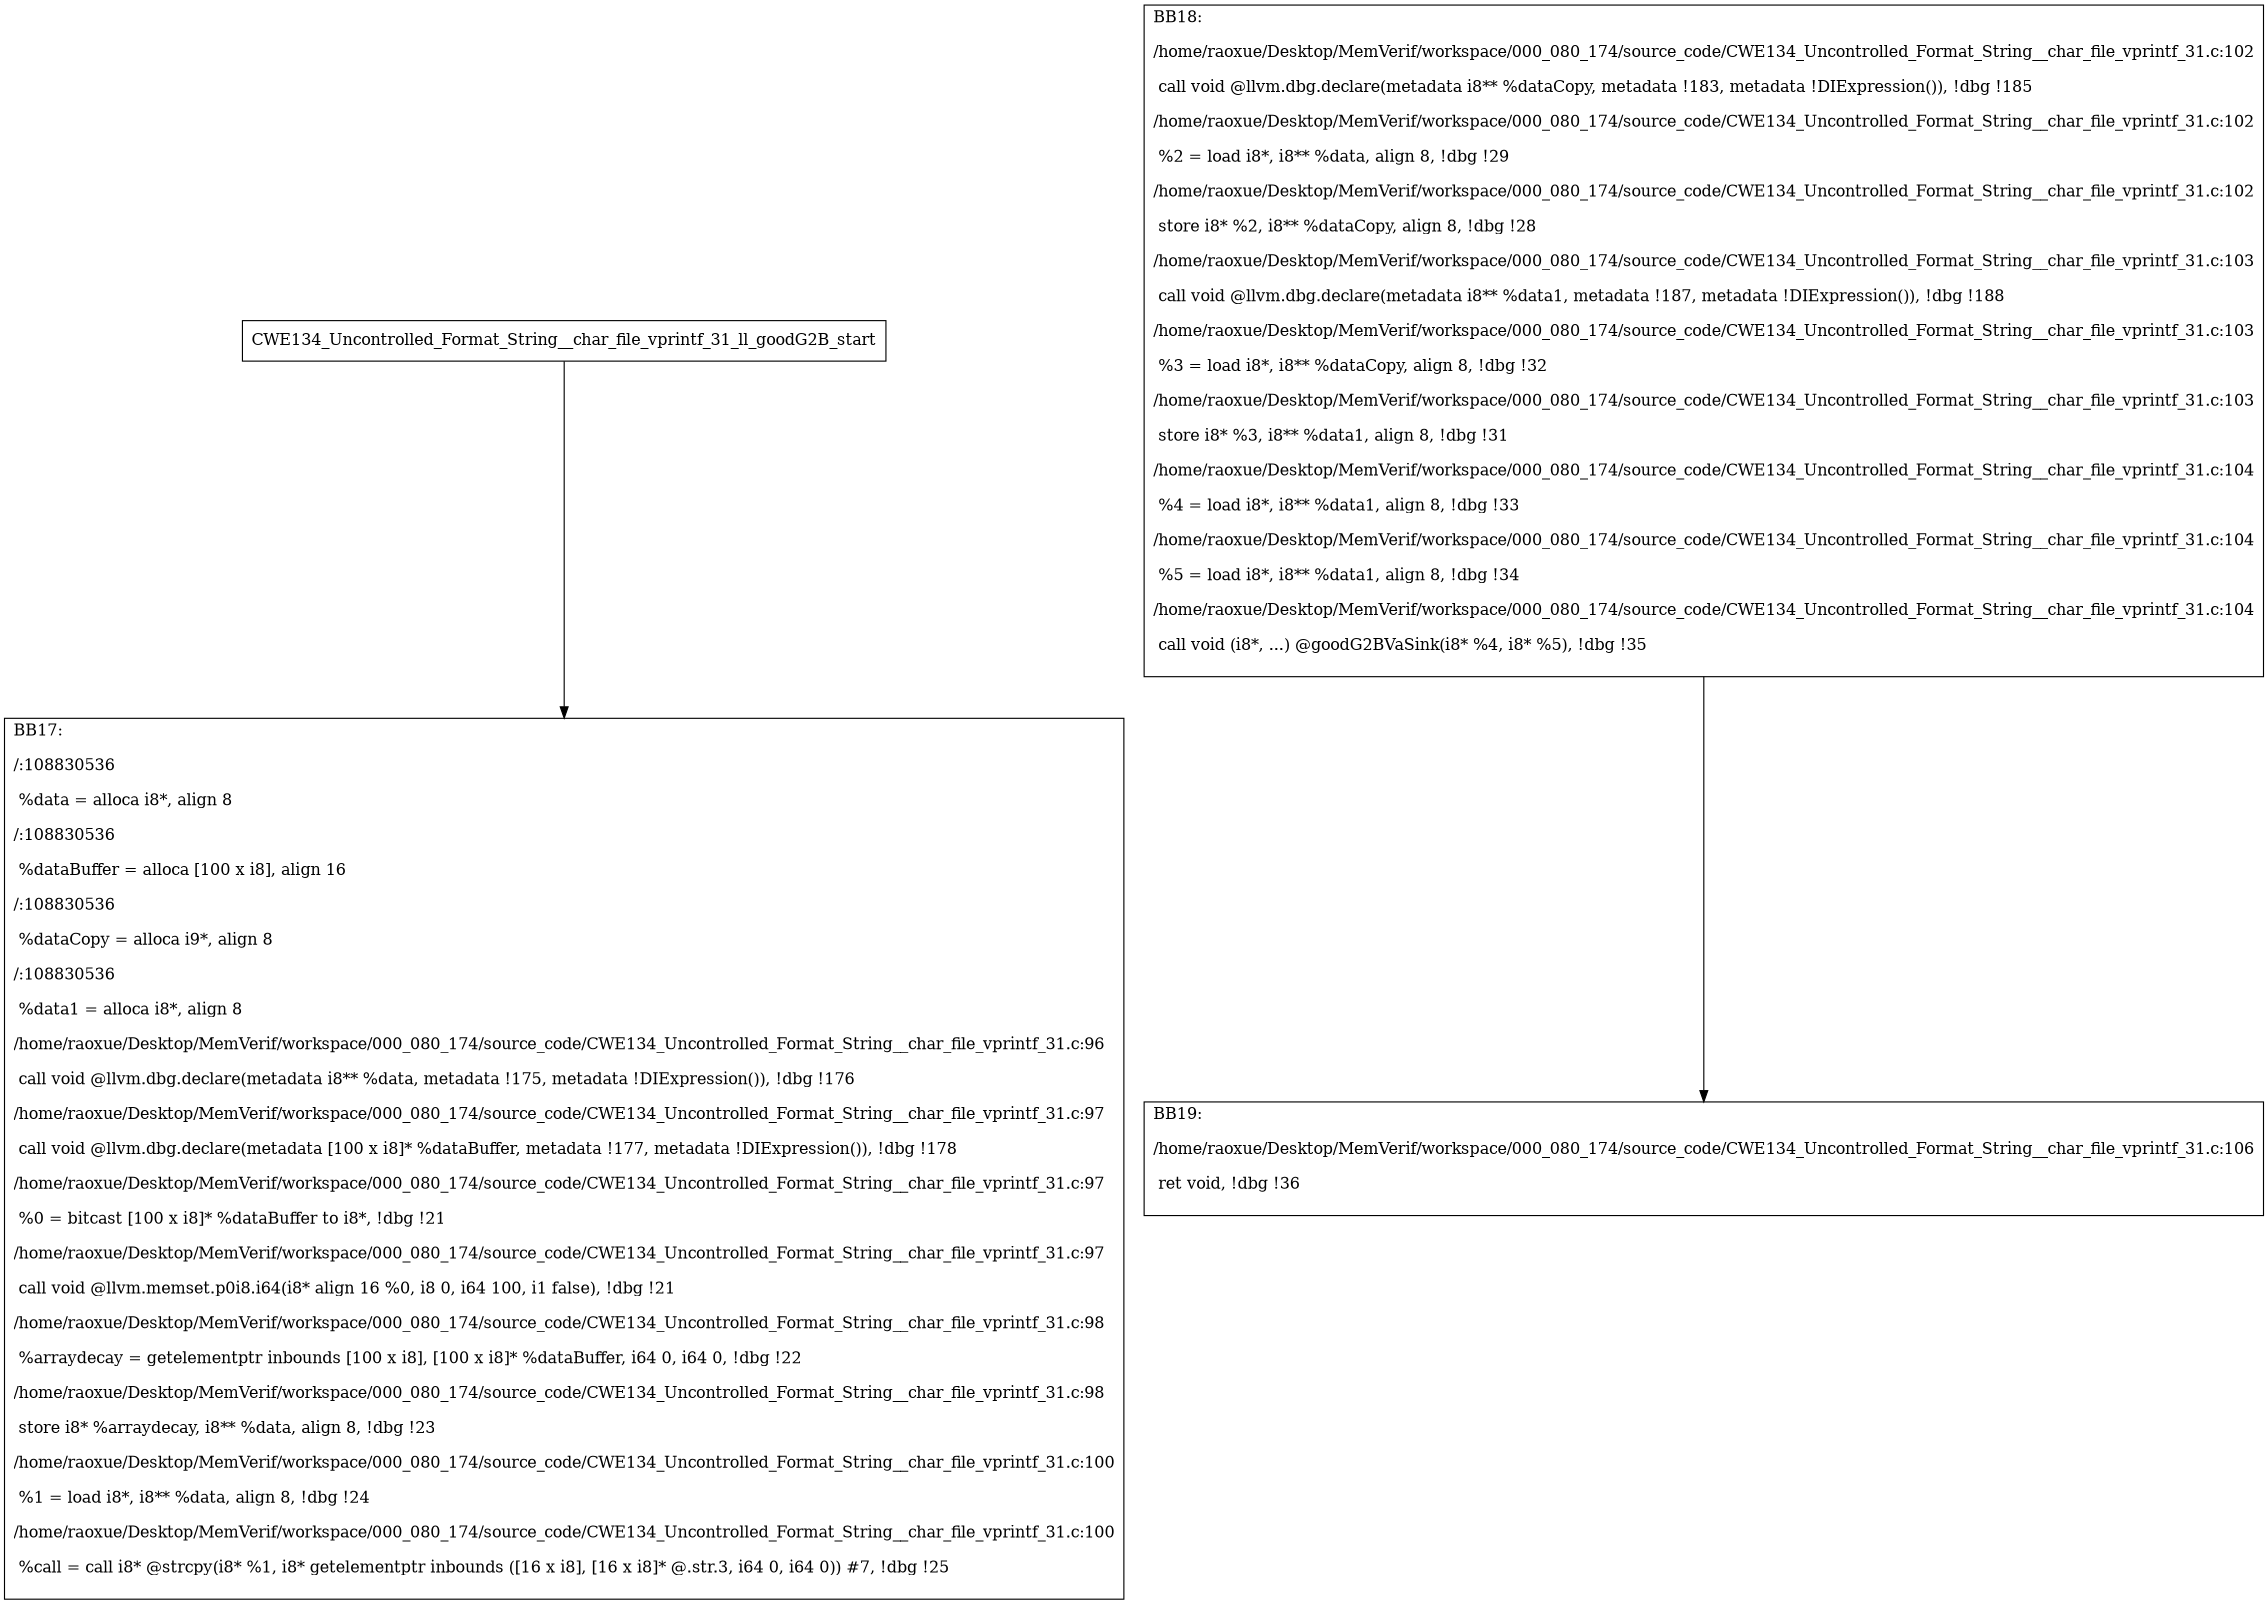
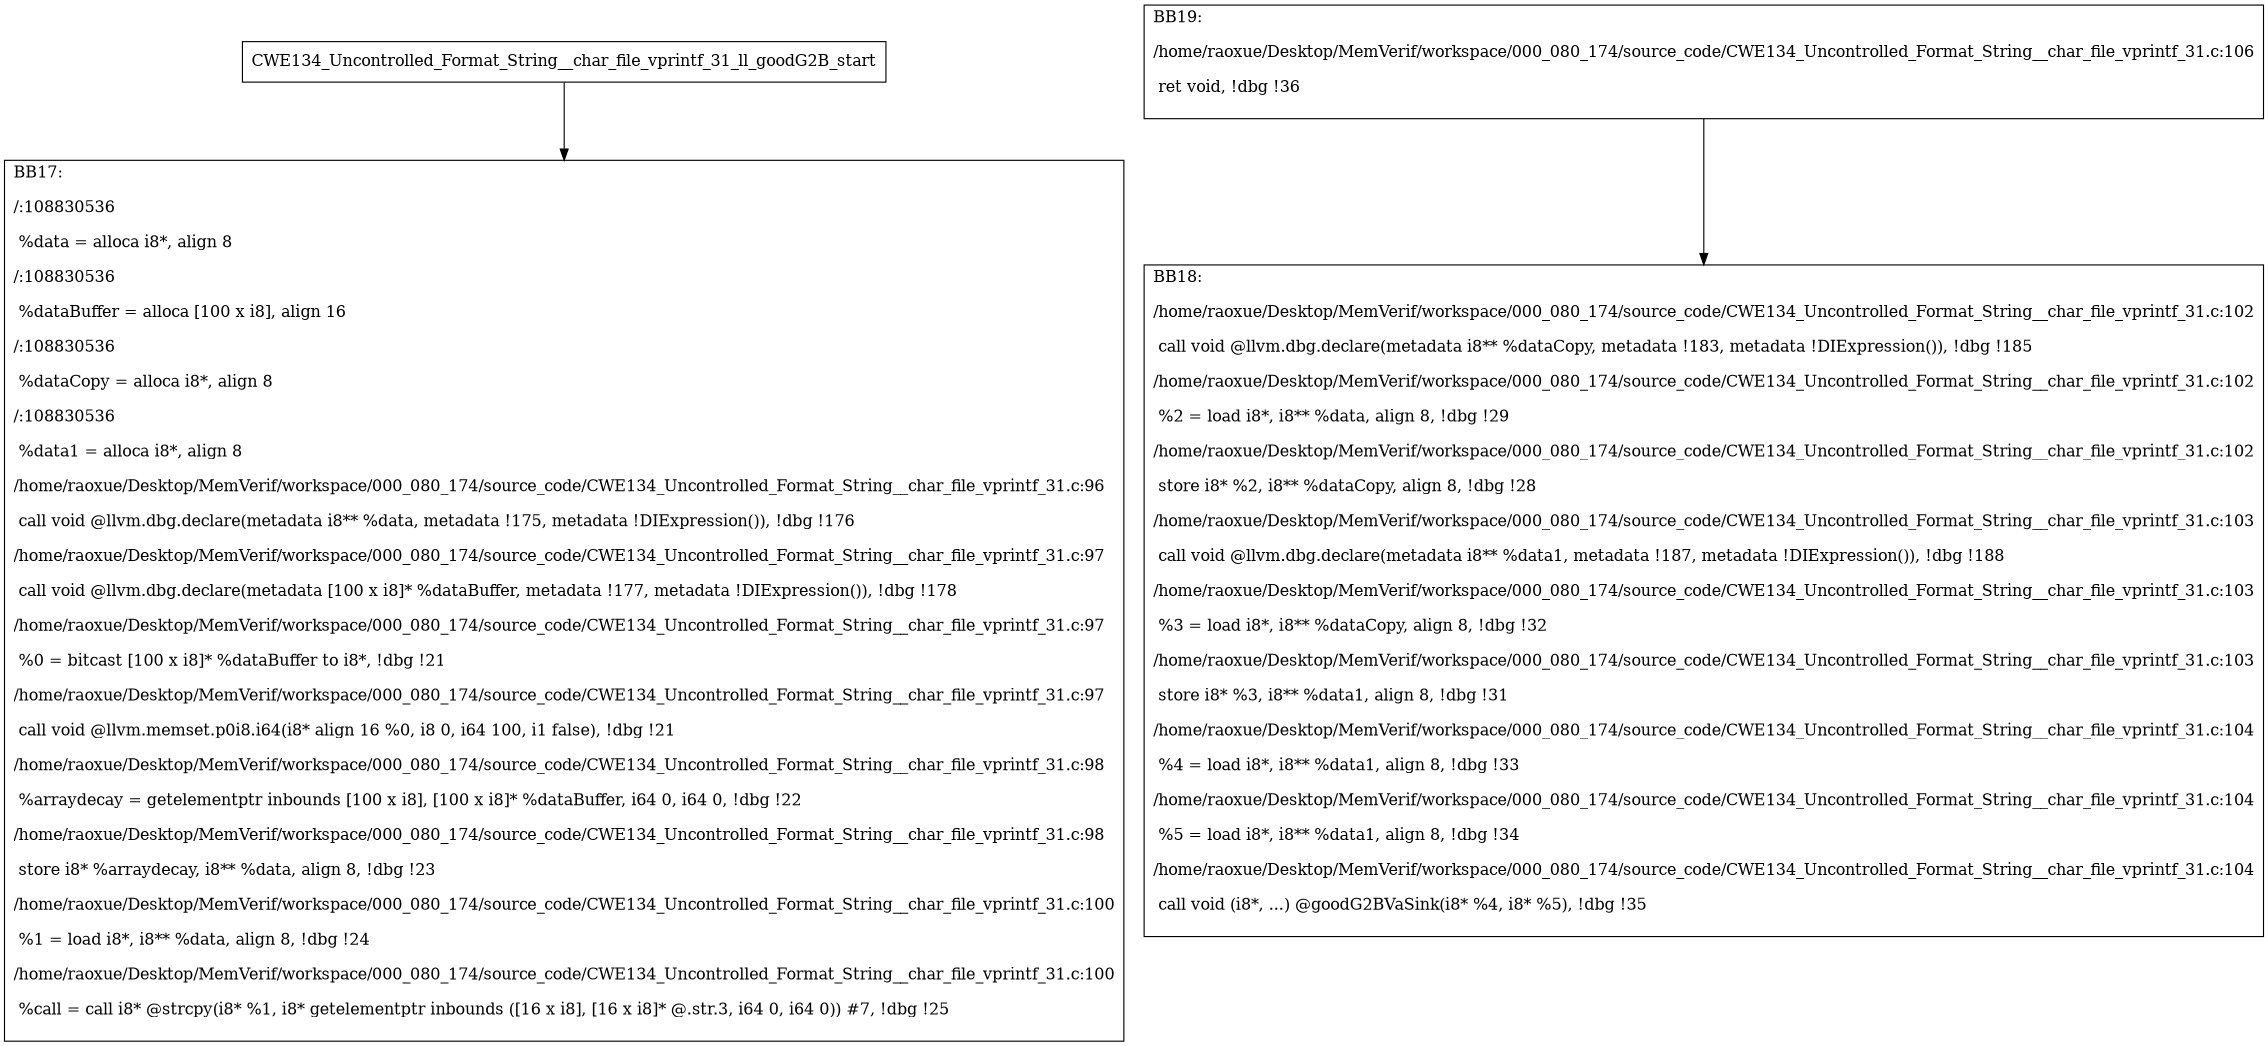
(1704, 883) -> (1704, 186)
(143, 940) -> (143, 382)
